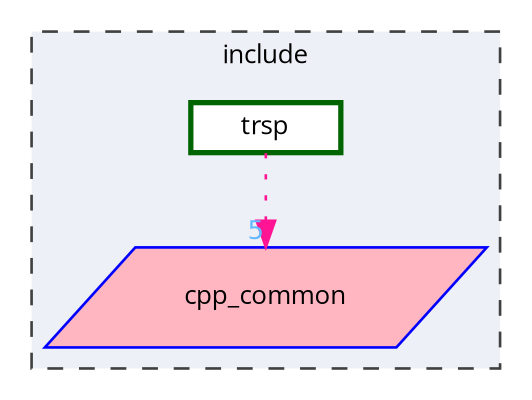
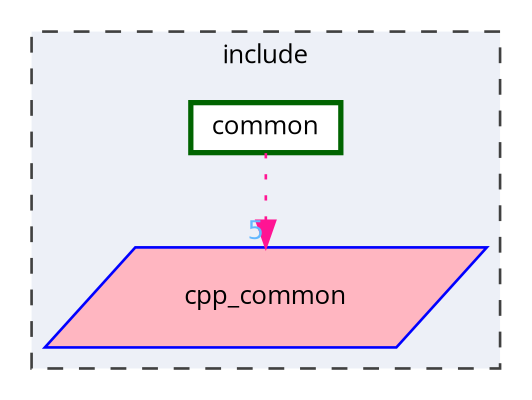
(266, 128) -> (266, 128)
